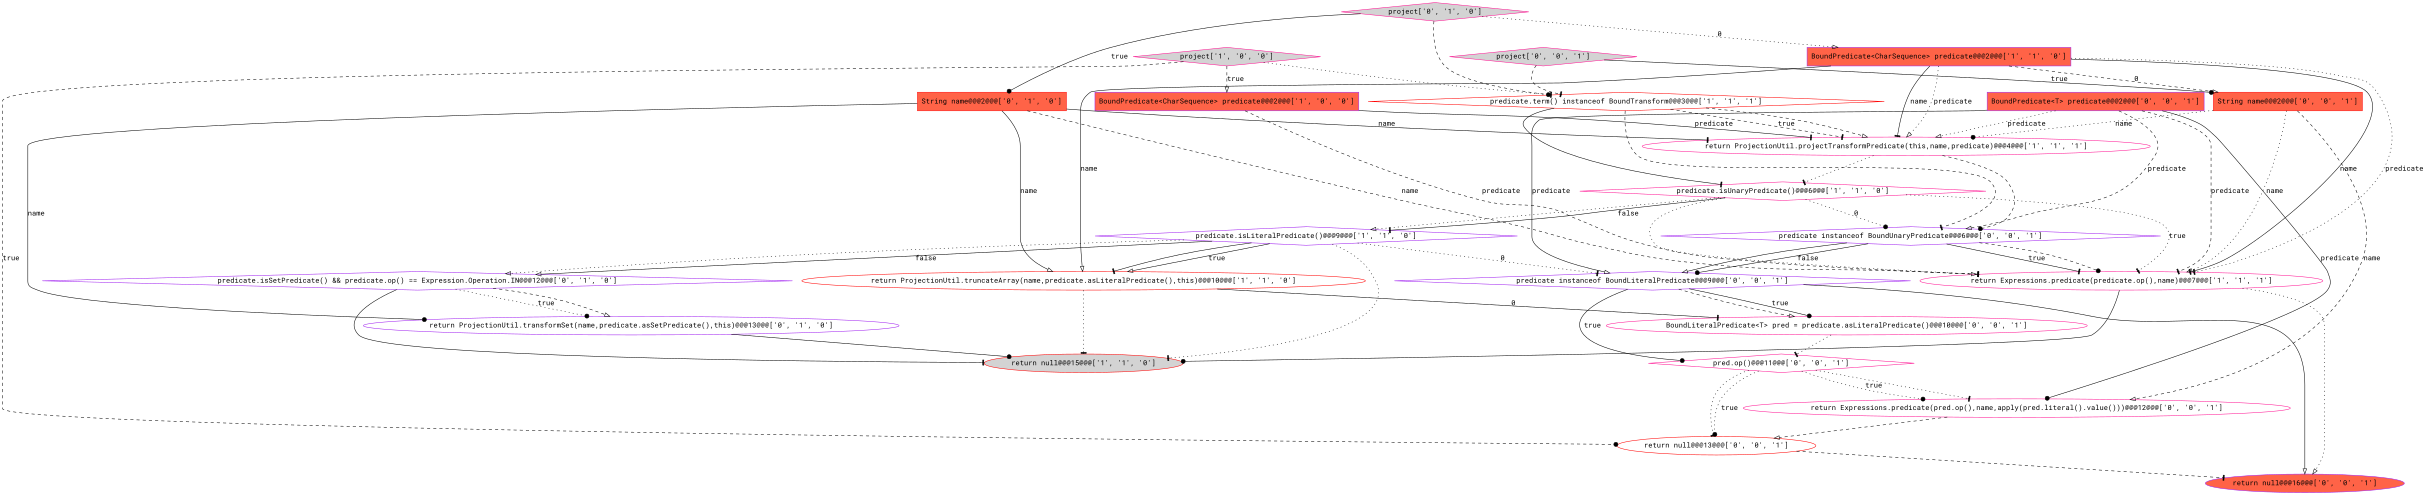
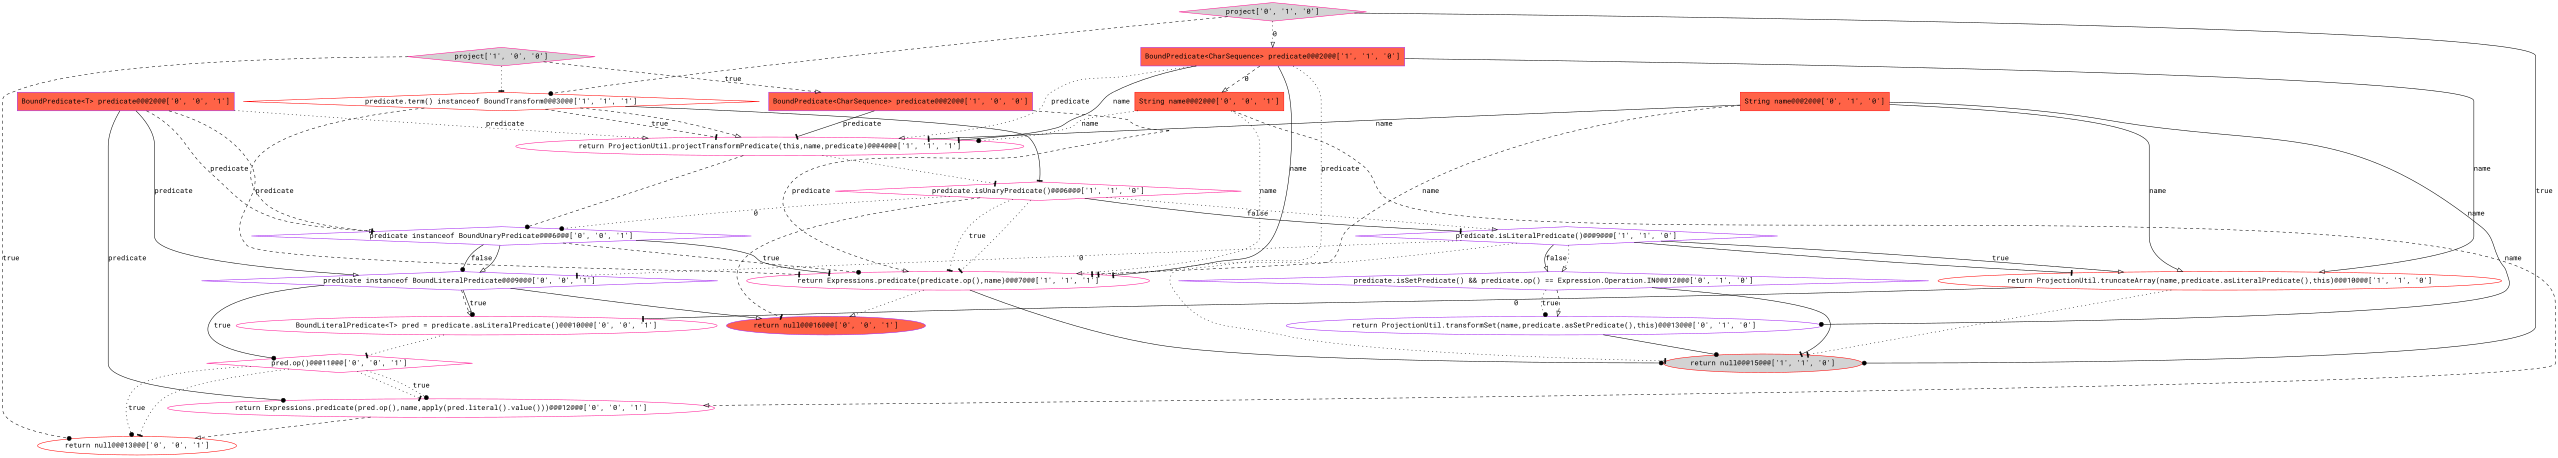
(1181, 32) -> (2417, 39)
(1543, 57) -> none
(2009, 464) -> (819, 226)
